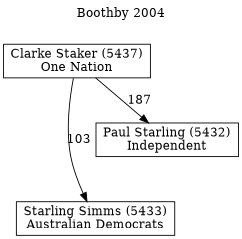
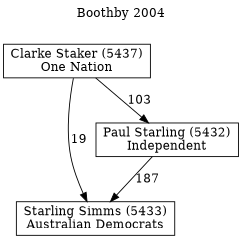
(140, 100) -> (140, 100)
(79, 140) -> (79, 140)
none -> (134, 176)
